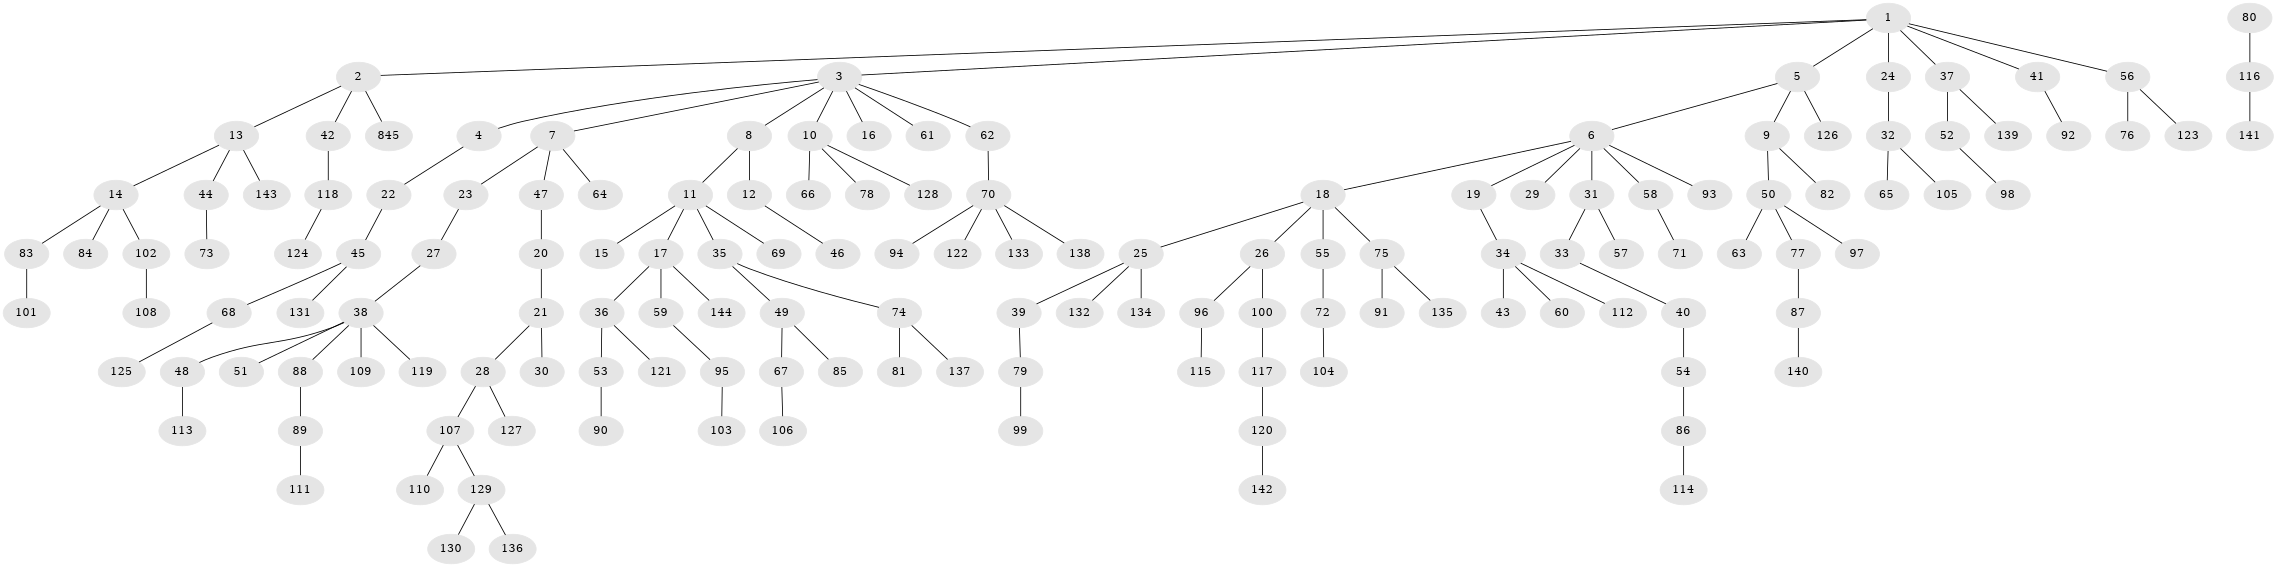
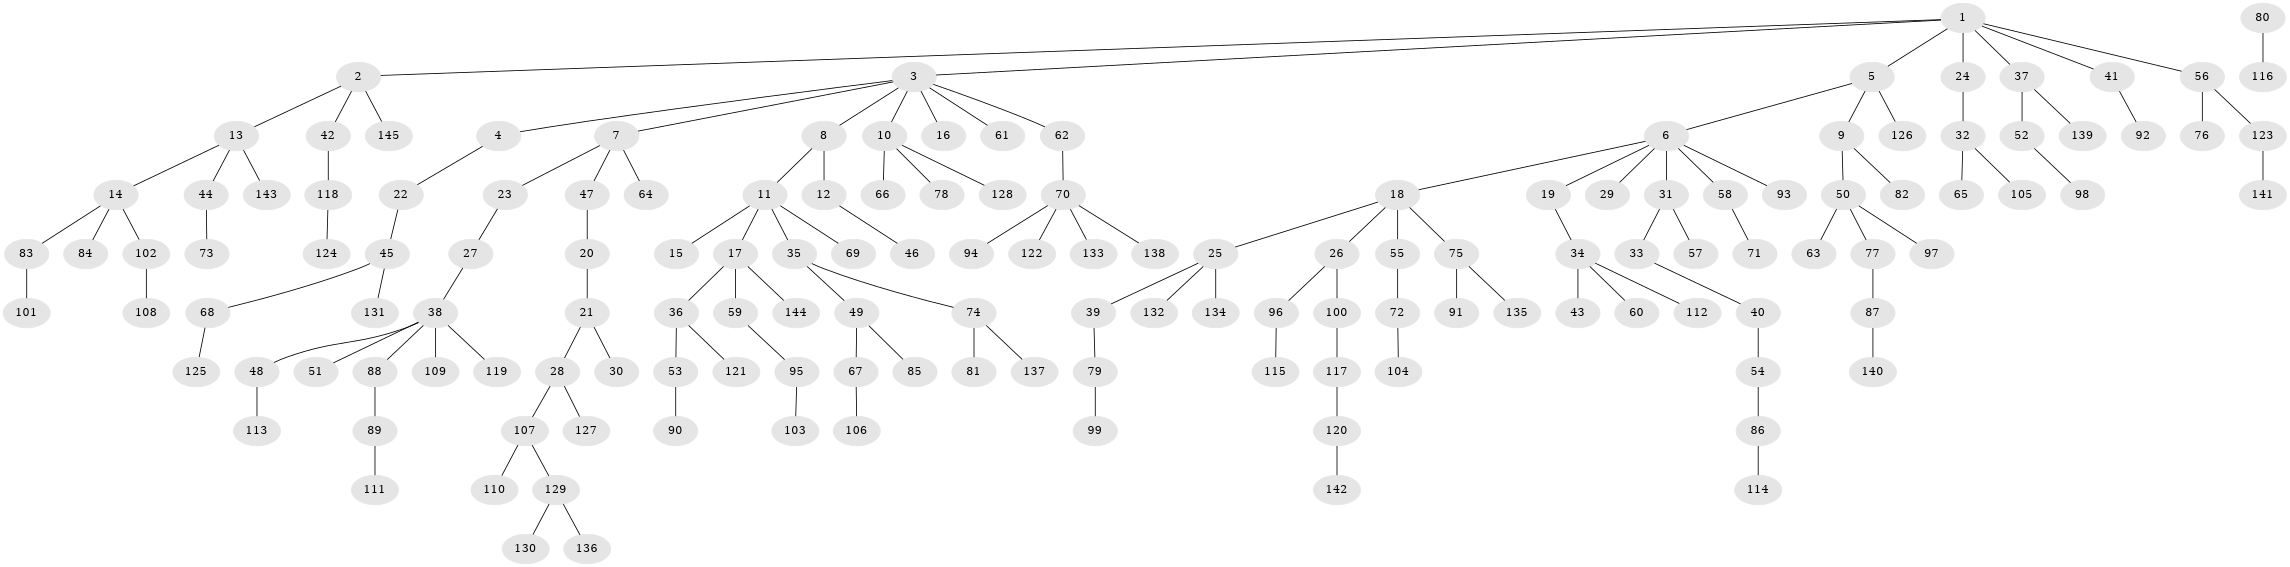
(2250, 107) -> (2263, 166)
(389, 136) -> (389, 136)
